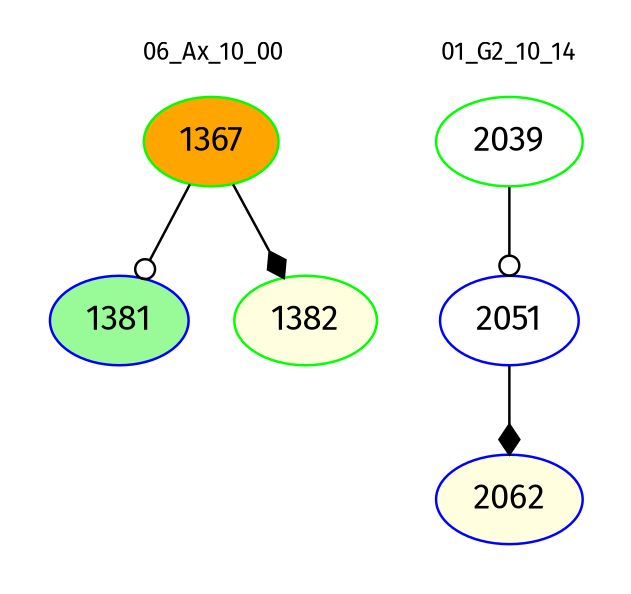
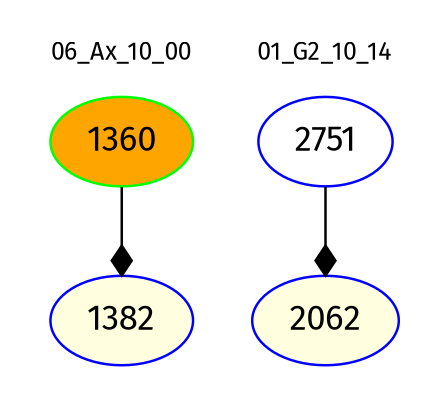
(211, 142) -> (122, 142)
(509, 142) -> none
(119, 321) -> none
(306, 321) -> (122, 321)
(509, 321) -> (325, 142)
